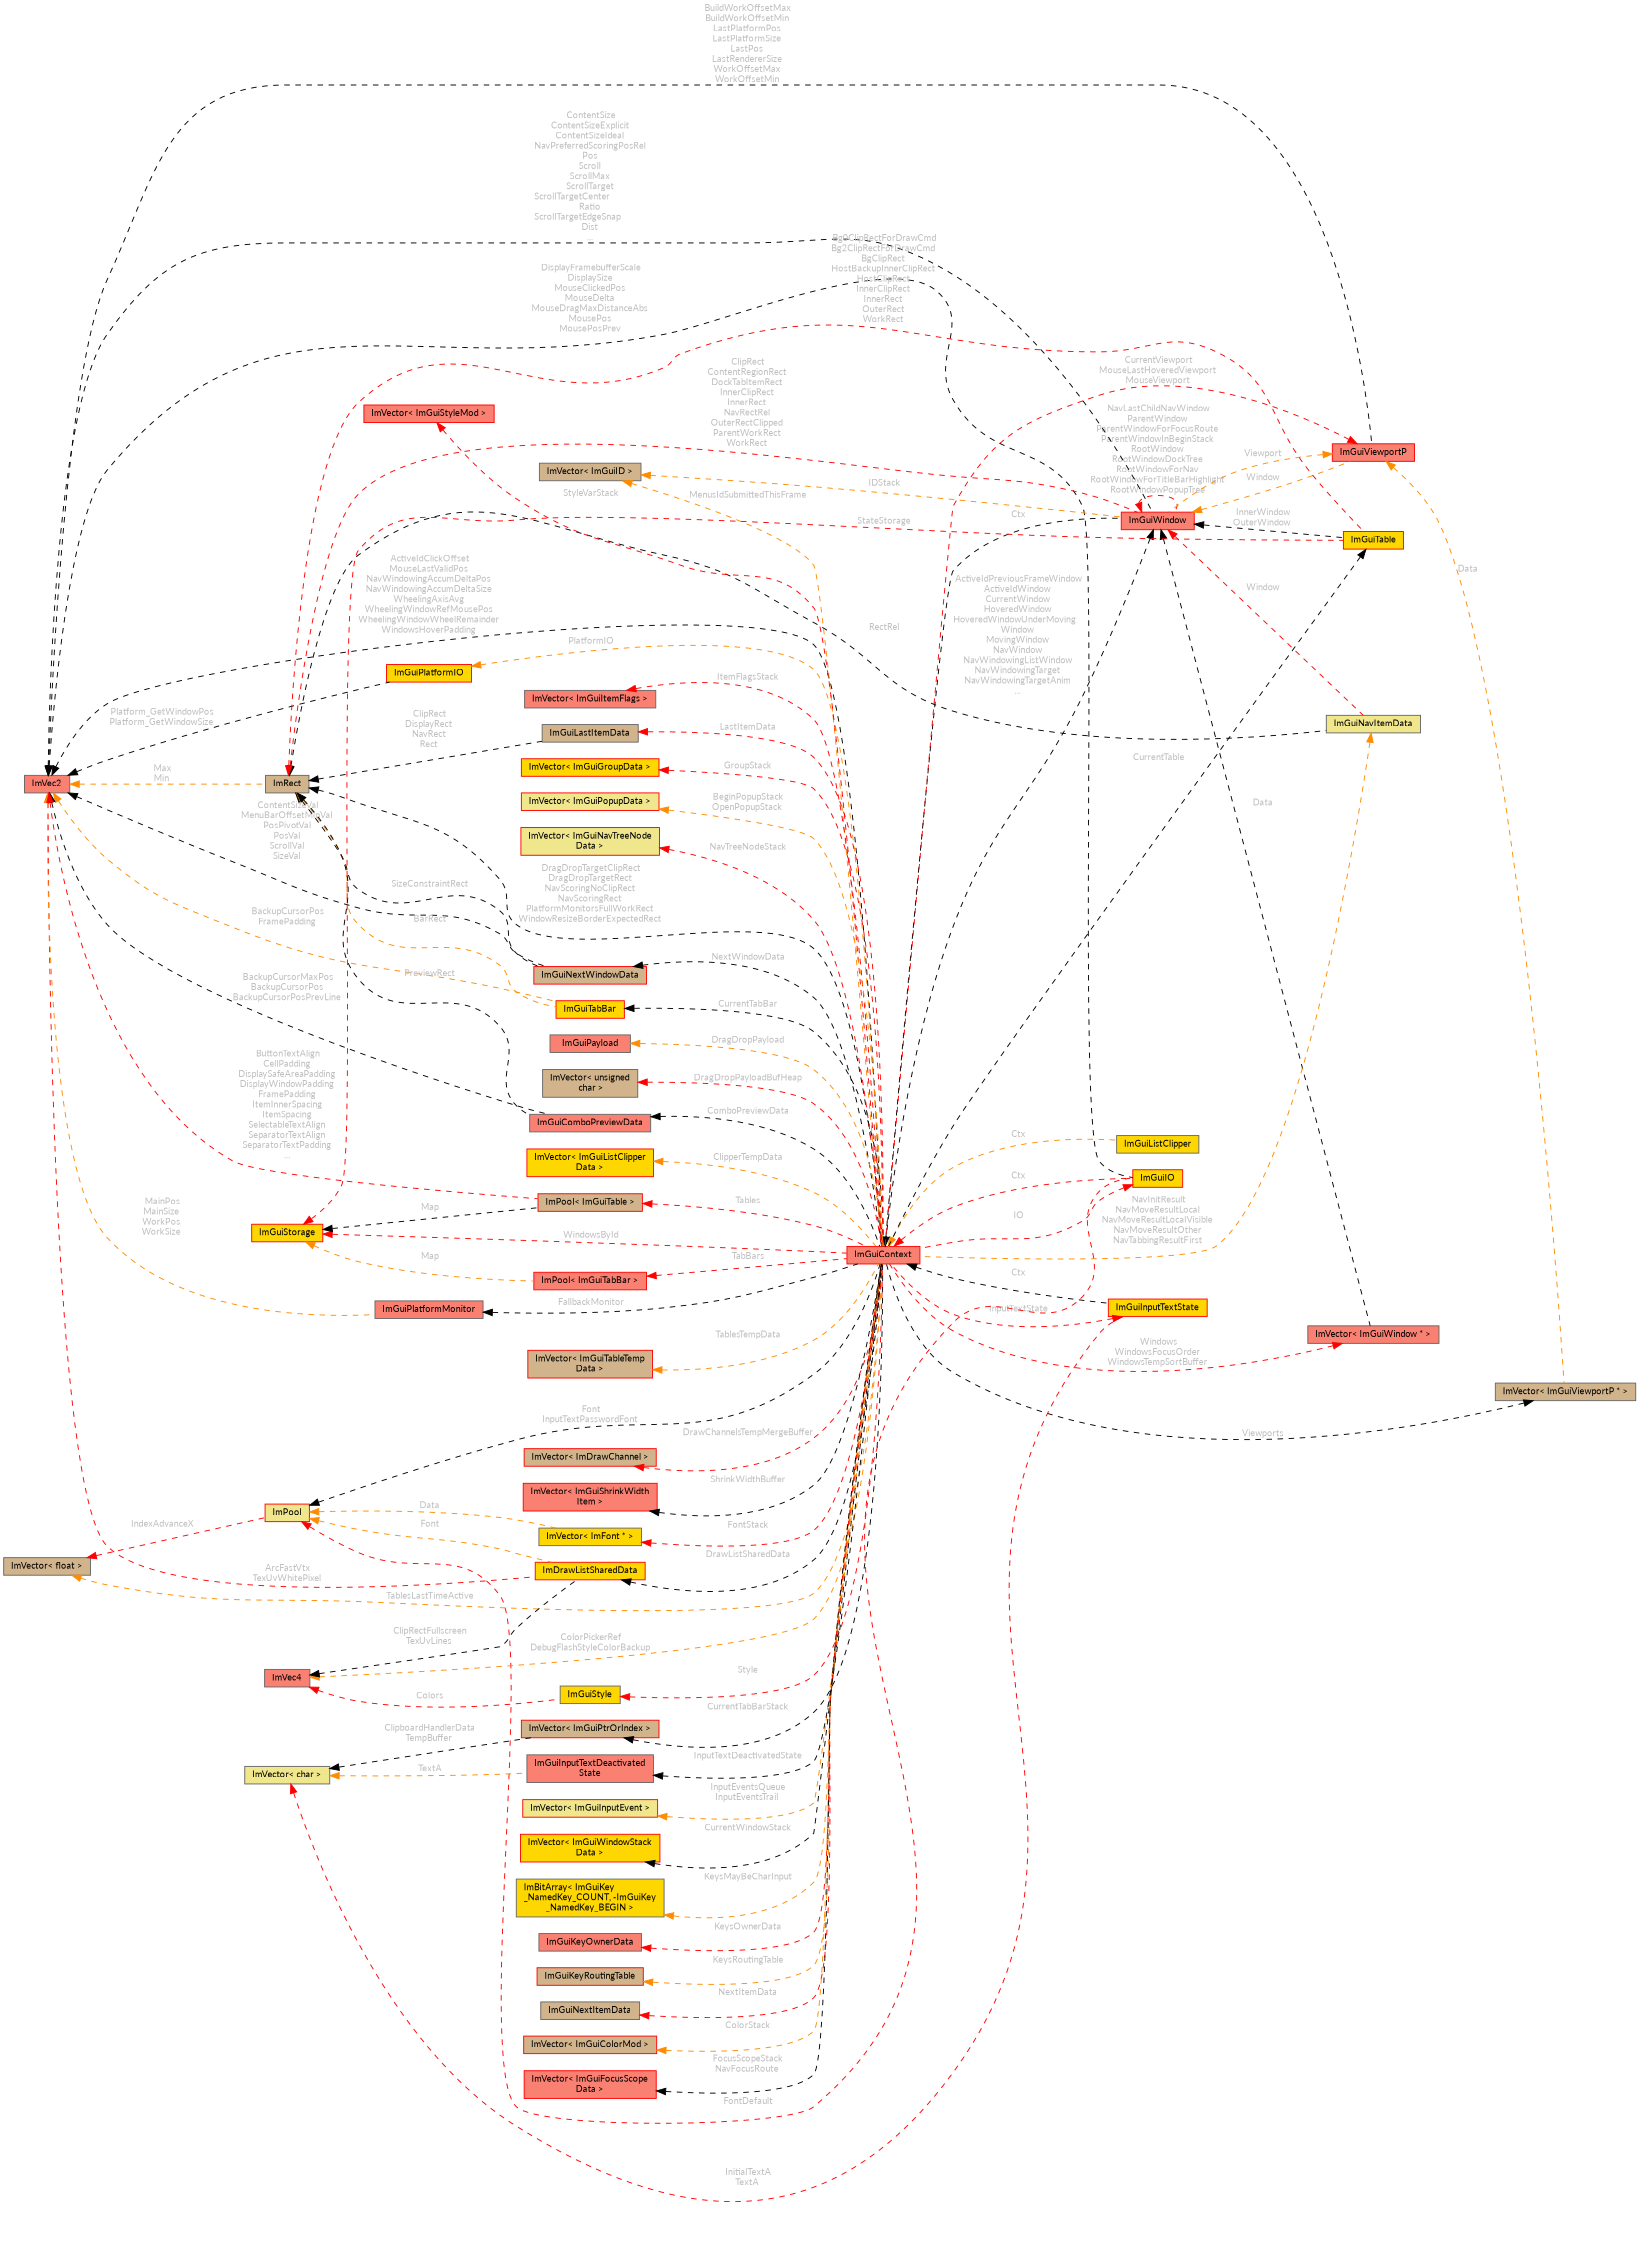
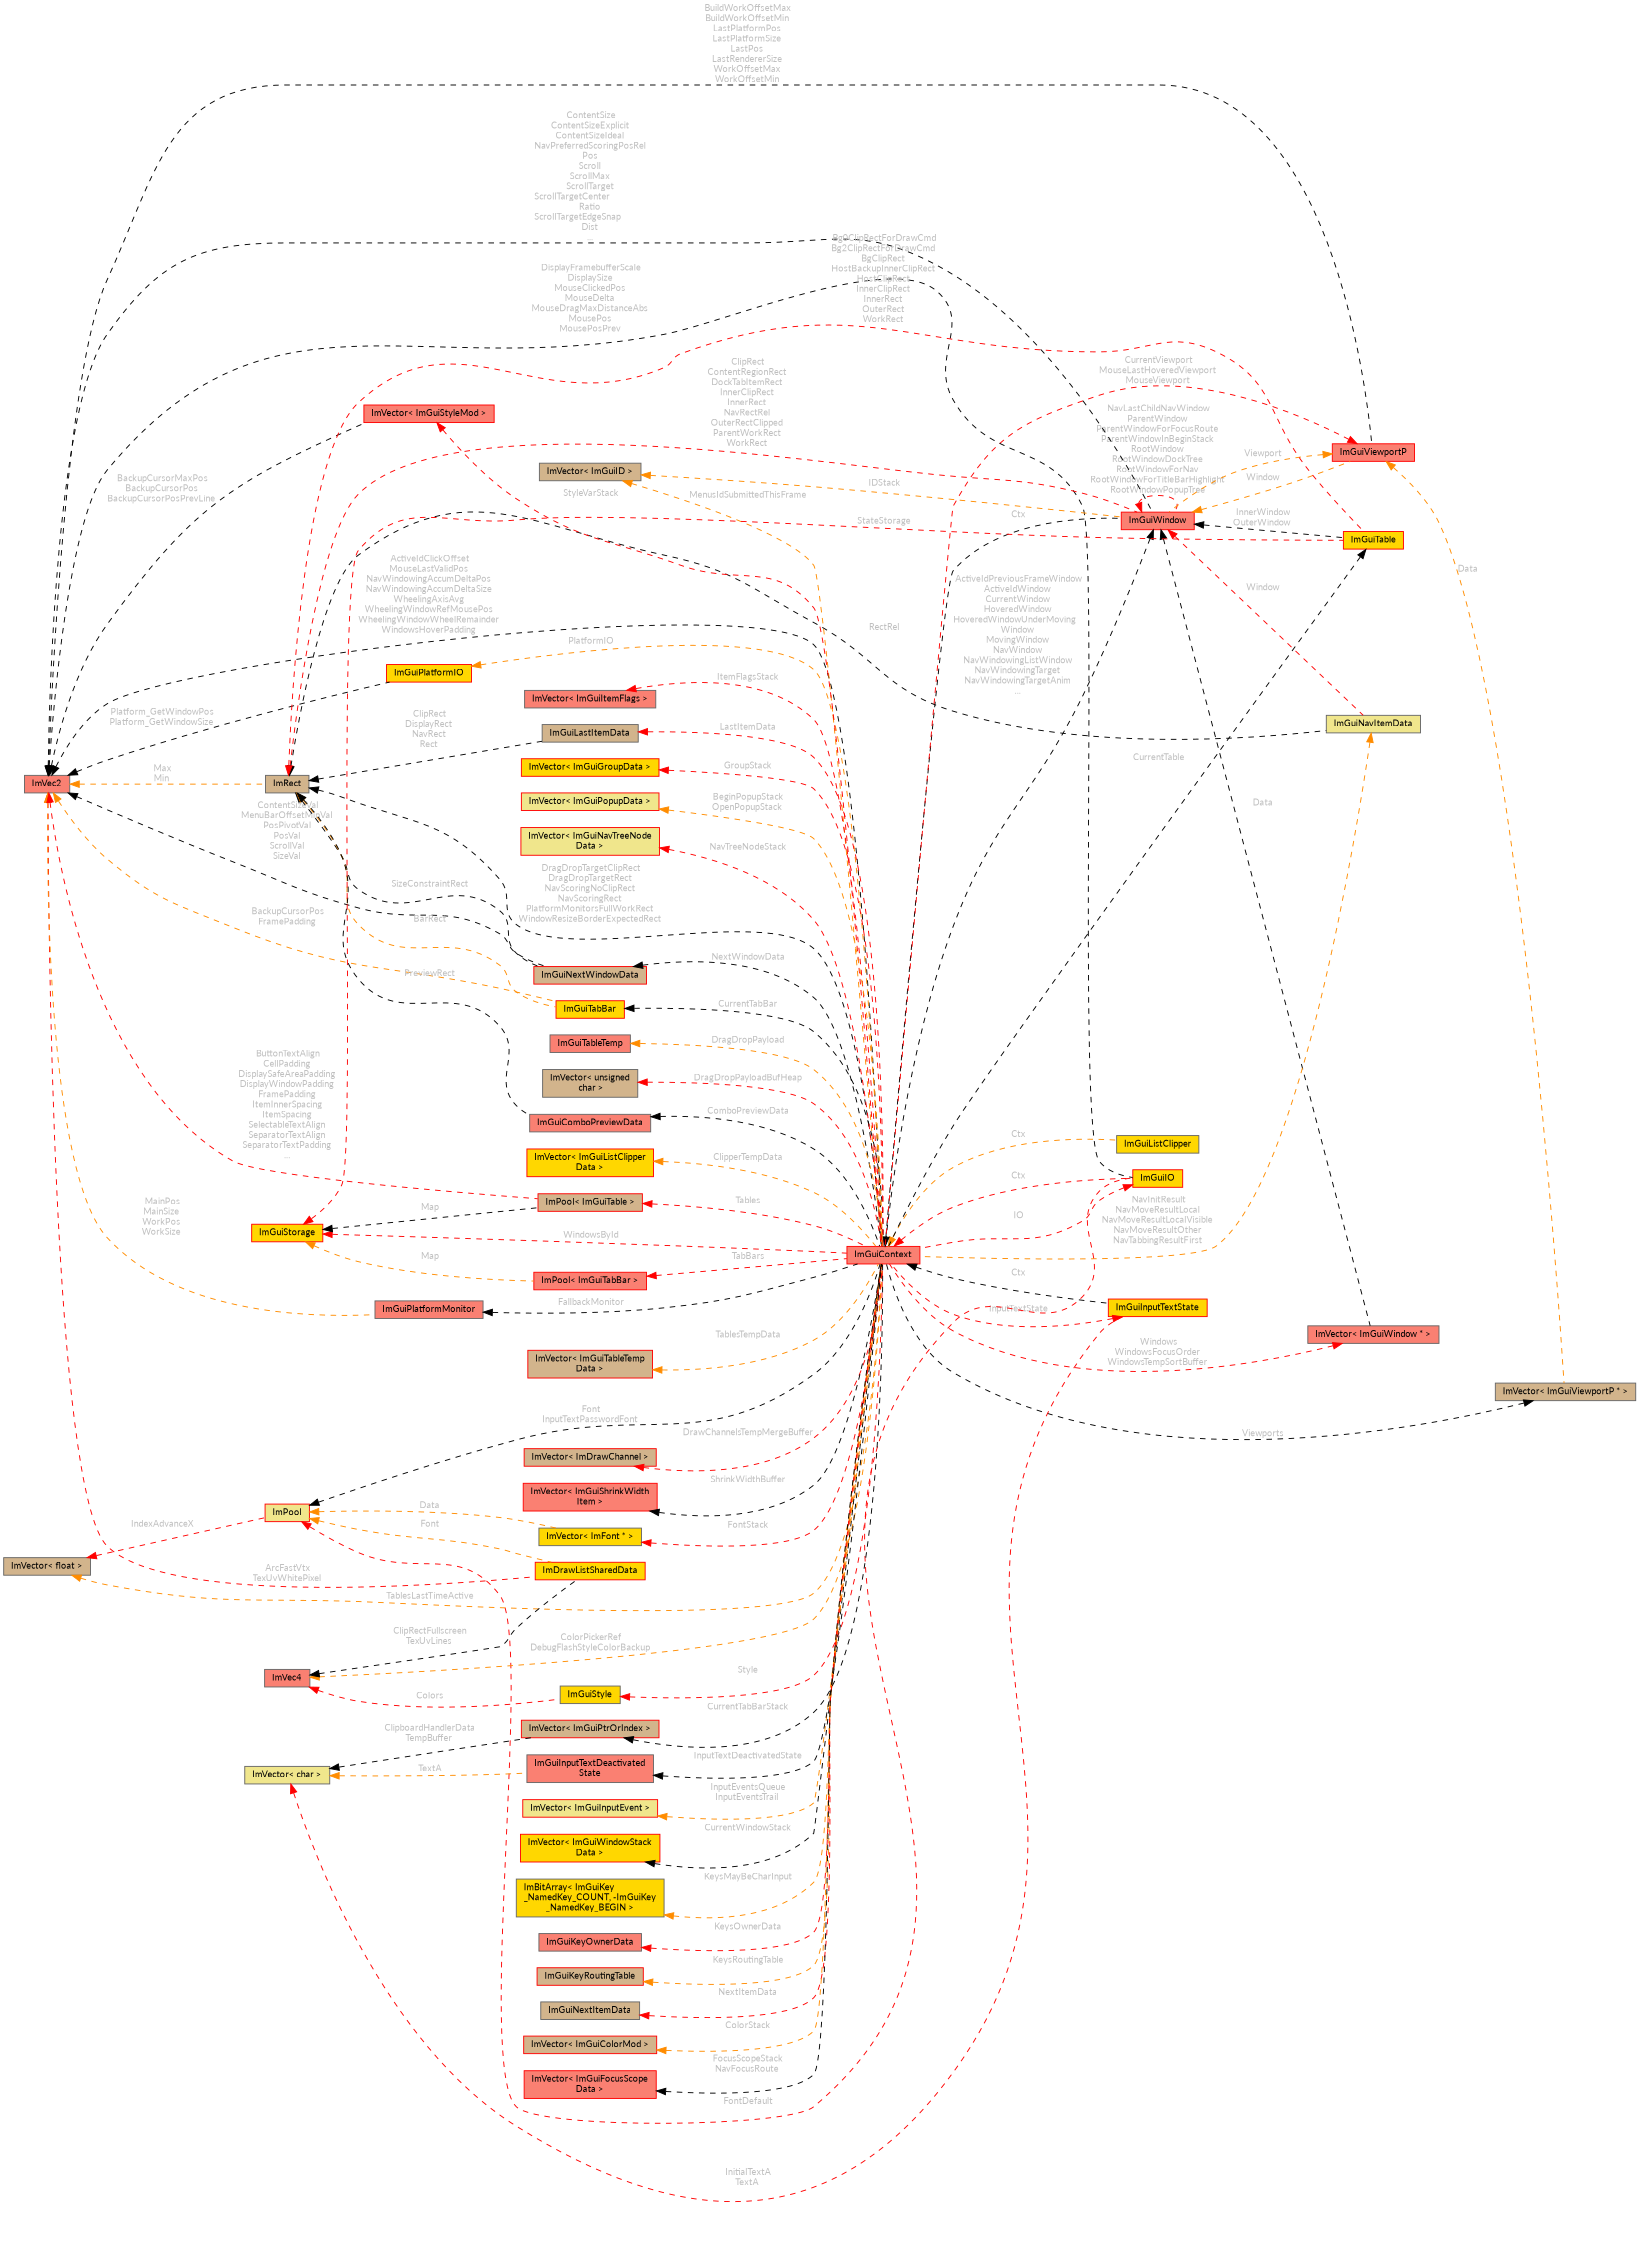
(257, 1012) -> (163, 553)
(590, 1044) -> (590, 1044)
(841, 1509) -> none
